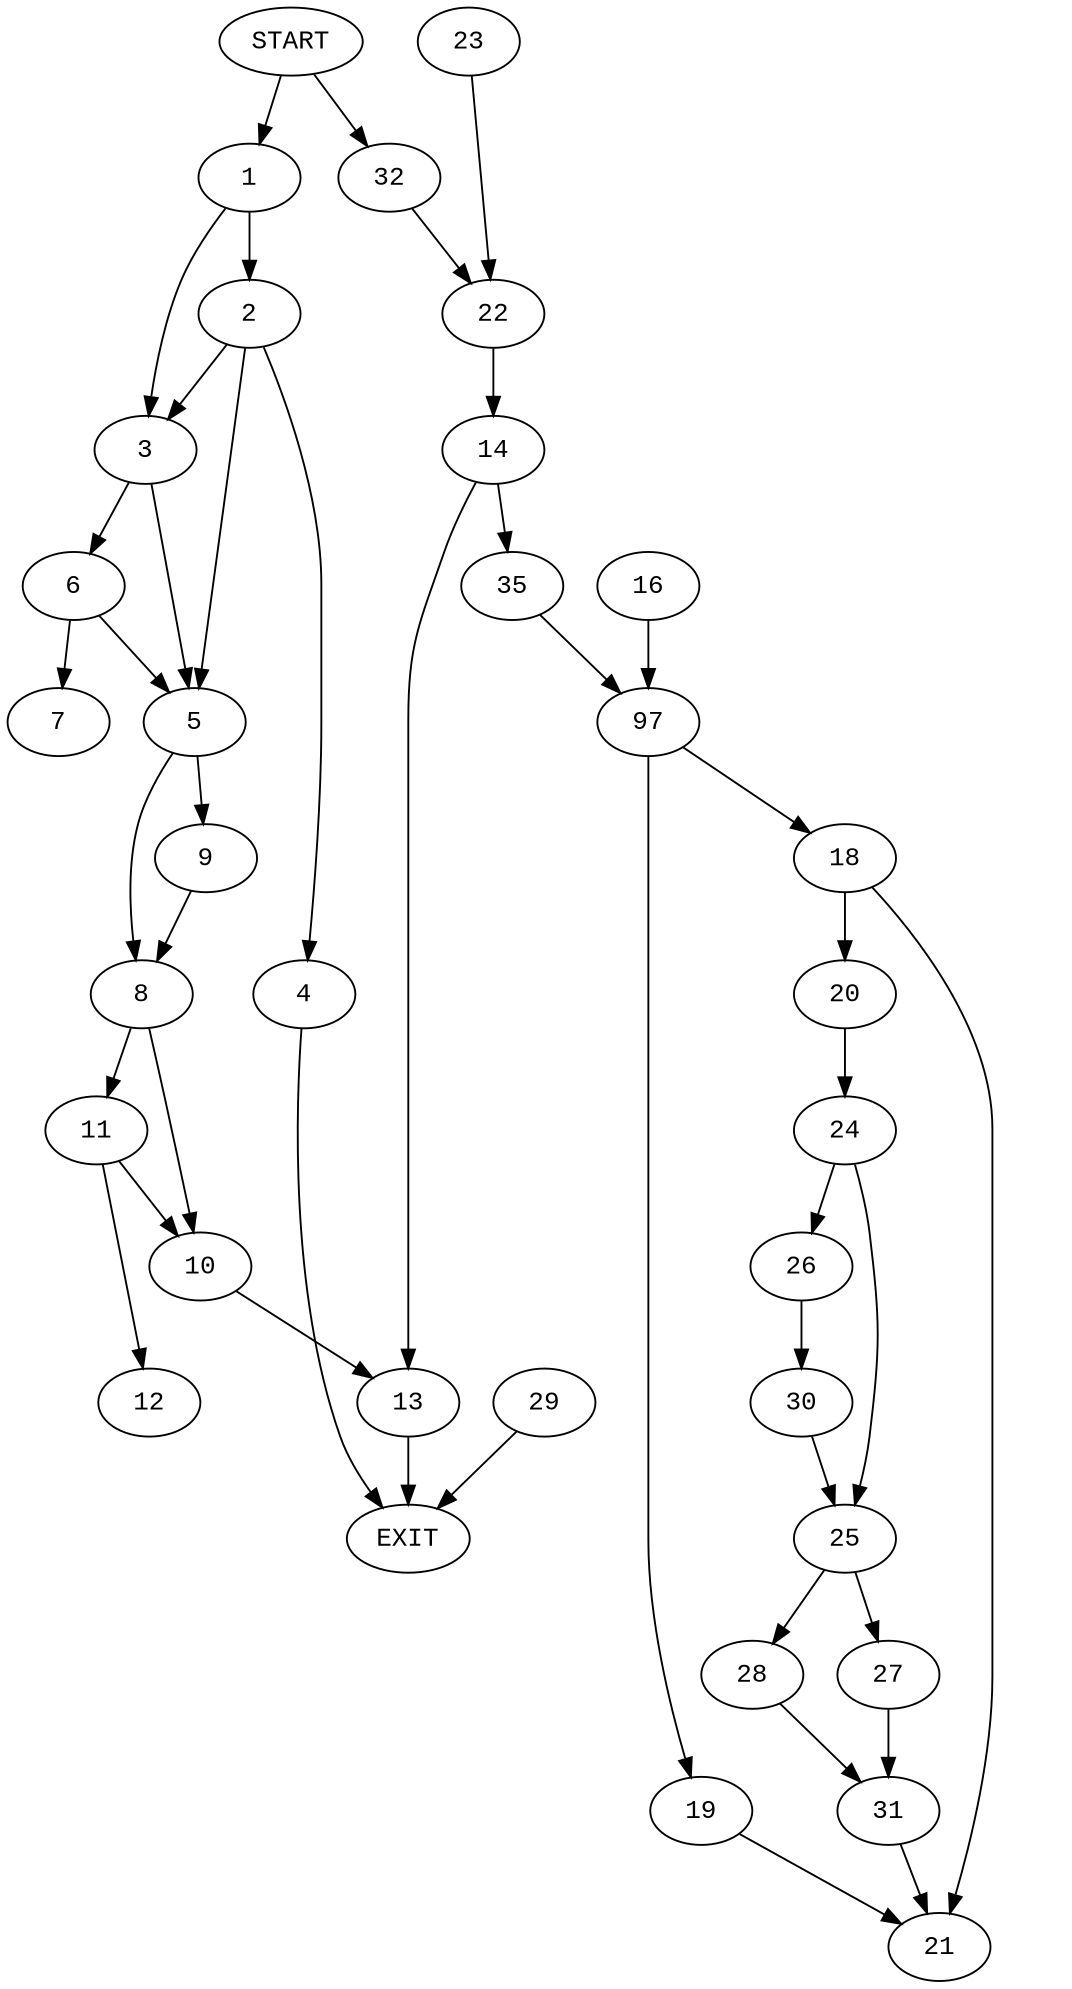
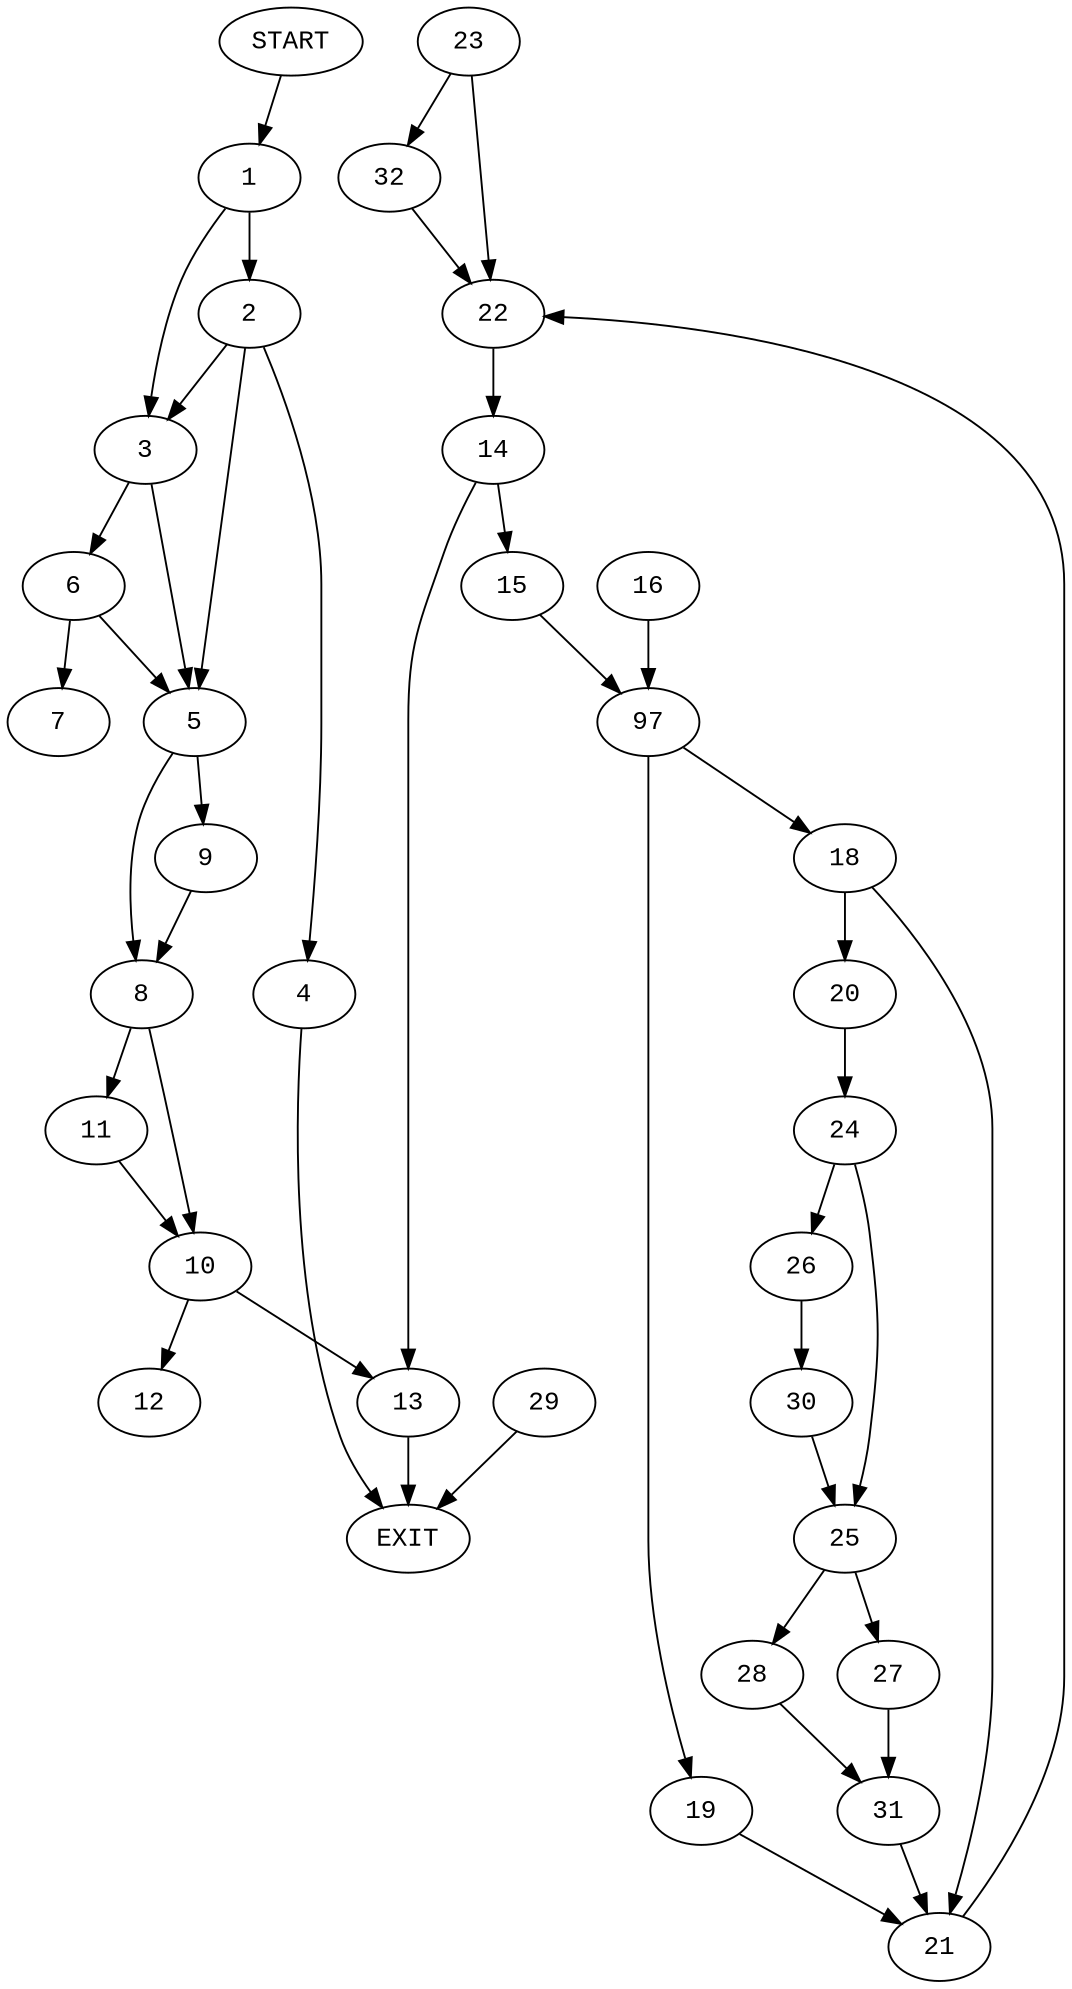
(335, 102) -> (434, 101)
(512, 586) -> (512, 586)
none -> (1064, 953)
(121, 1257) -> (178, 1325)
